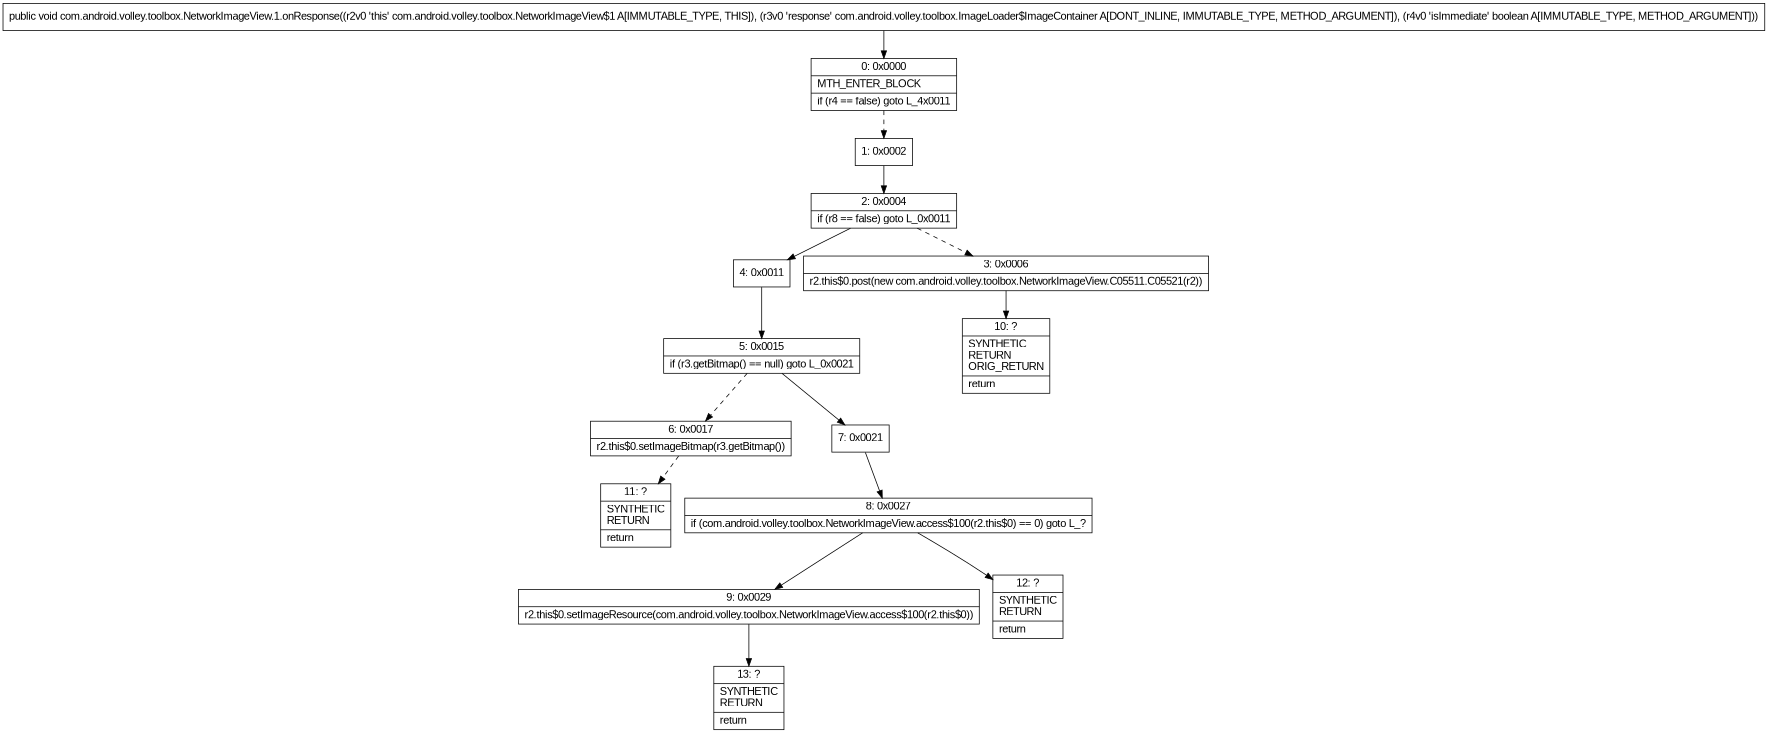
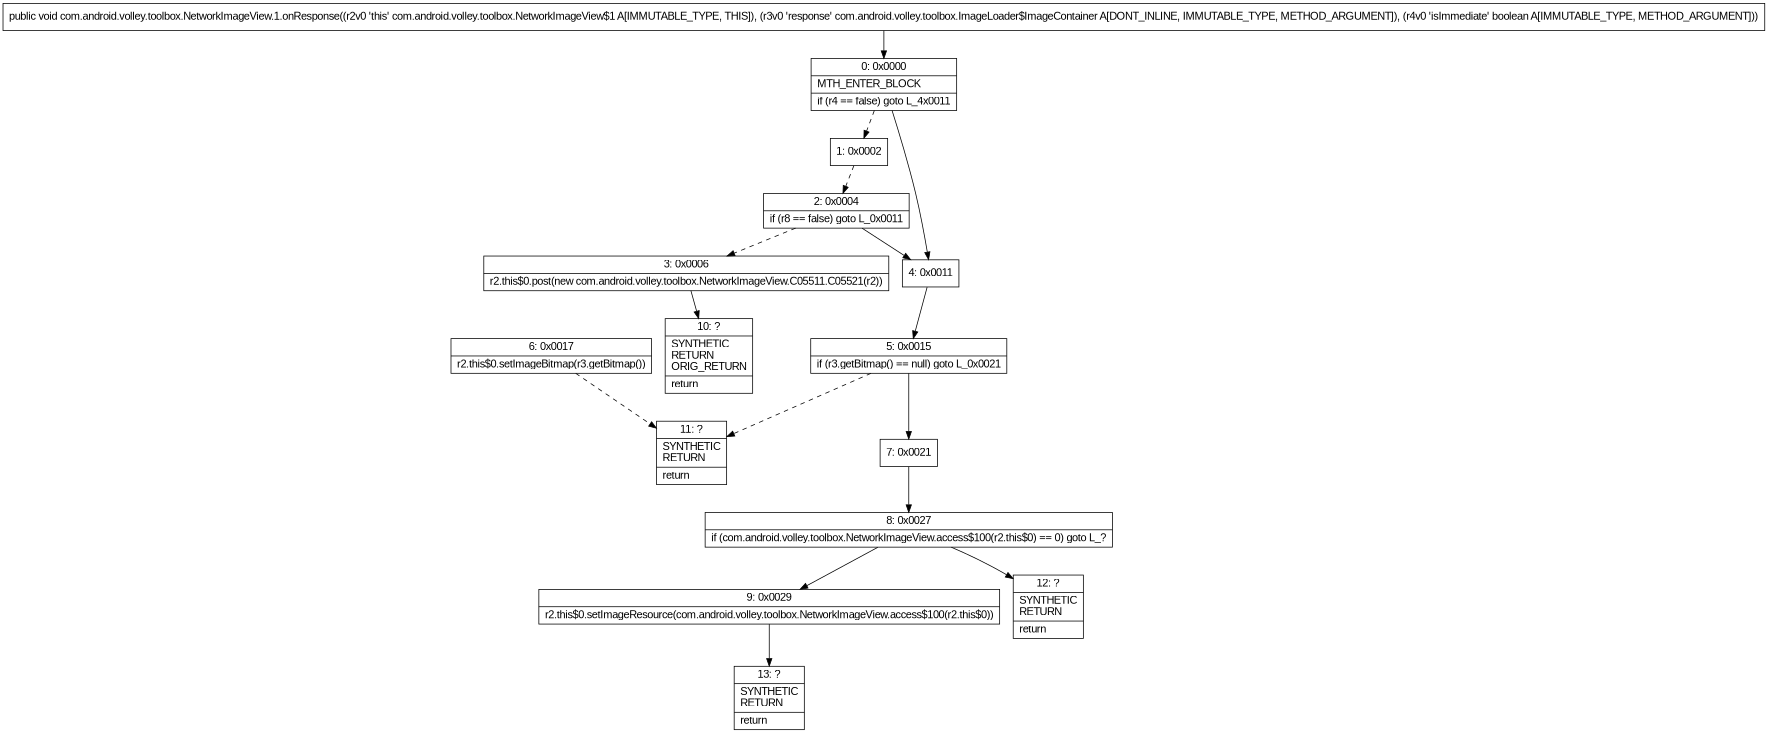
(884, 176) -> (850, 176)
none -> (912, 181)
(729, 394) -> (802, 403)
